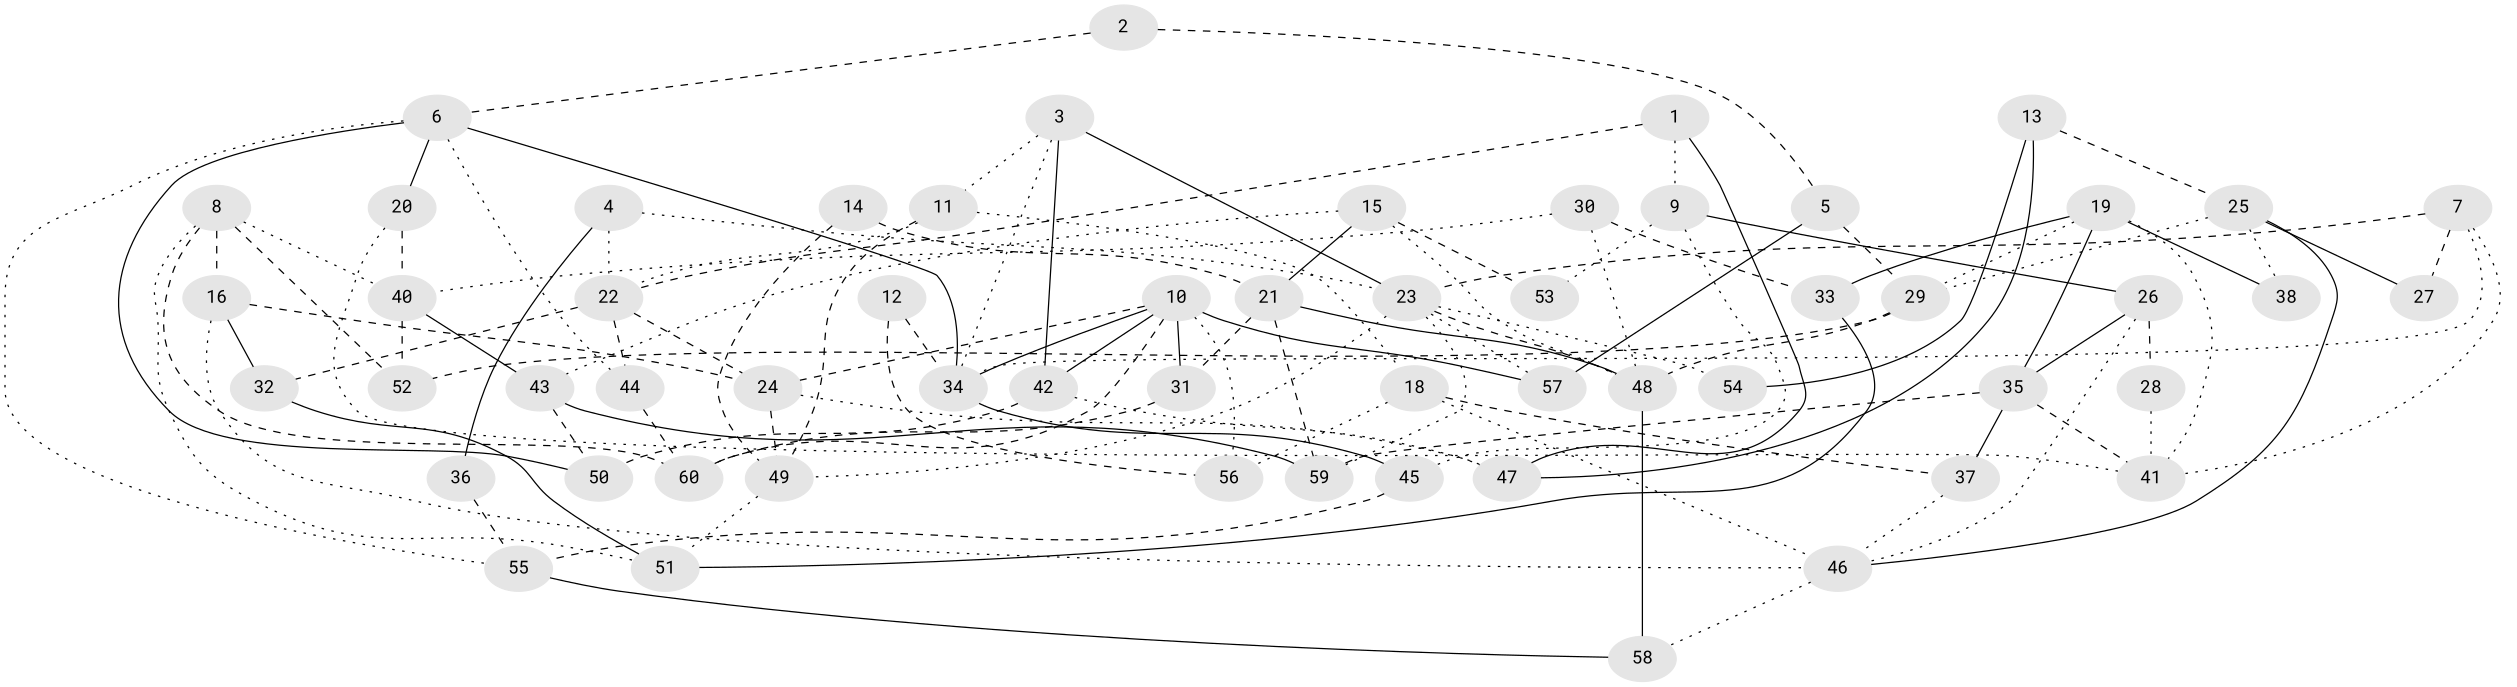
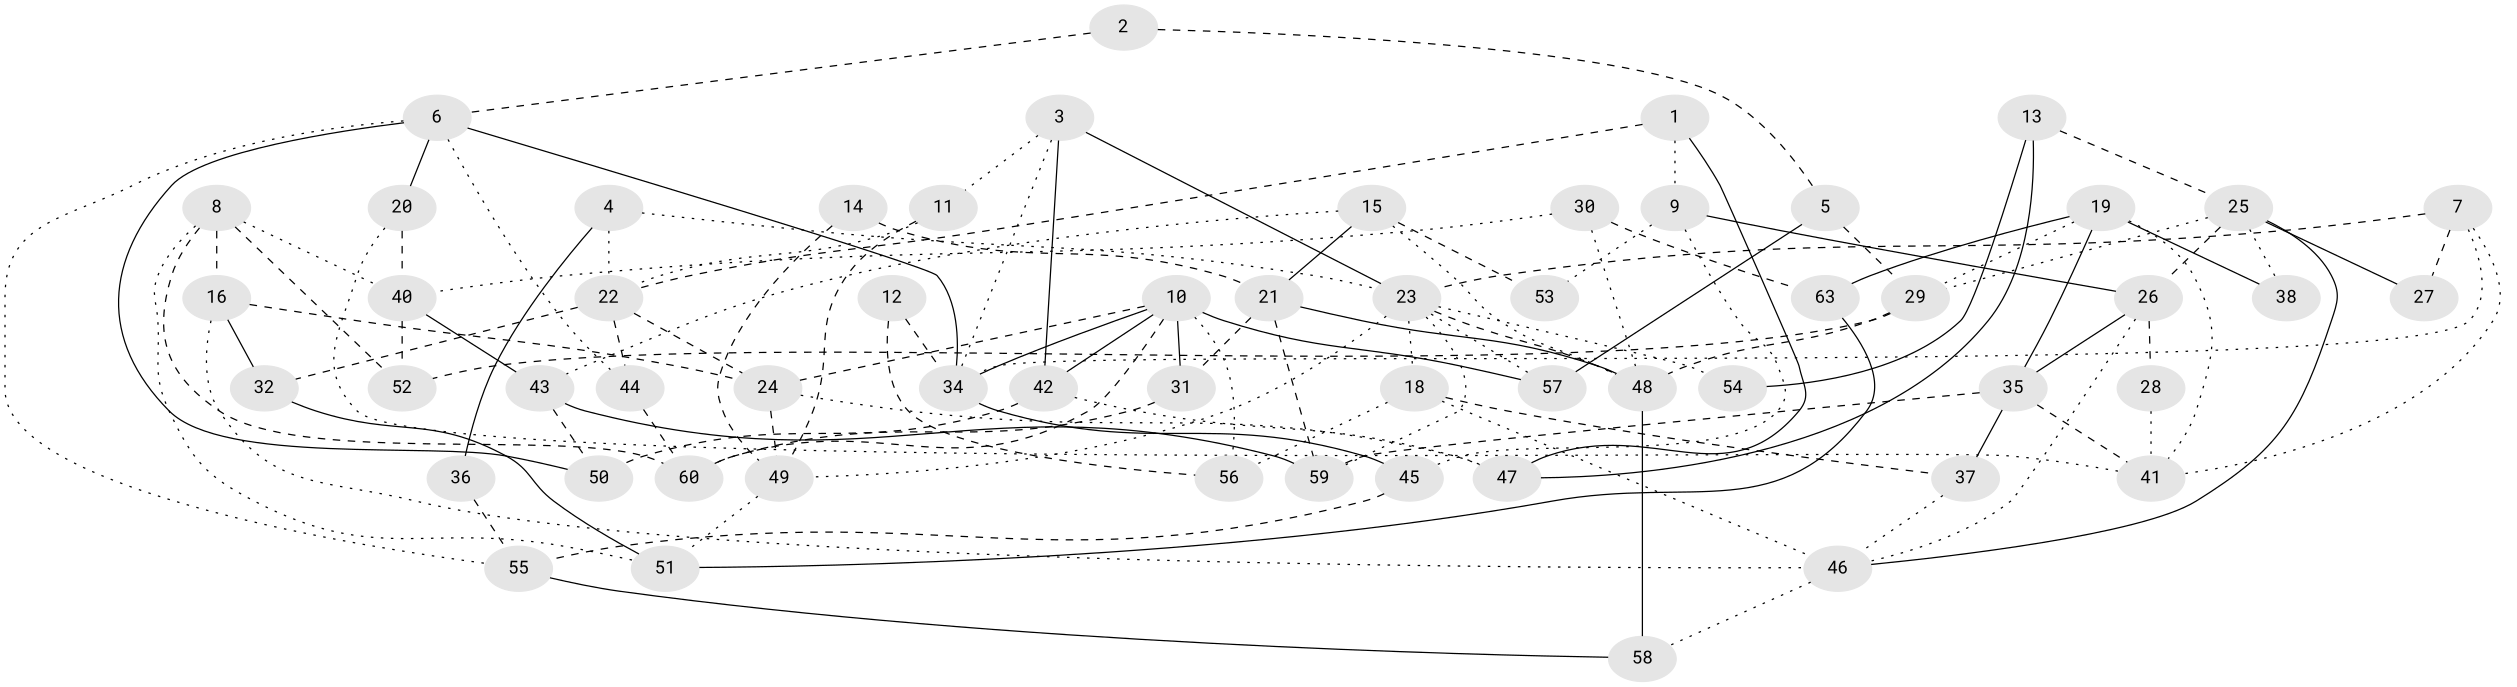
(1175, 239) -> (1411, 343)
none -> (2200, 246)
(1825, 298) -> (1825, 298)
